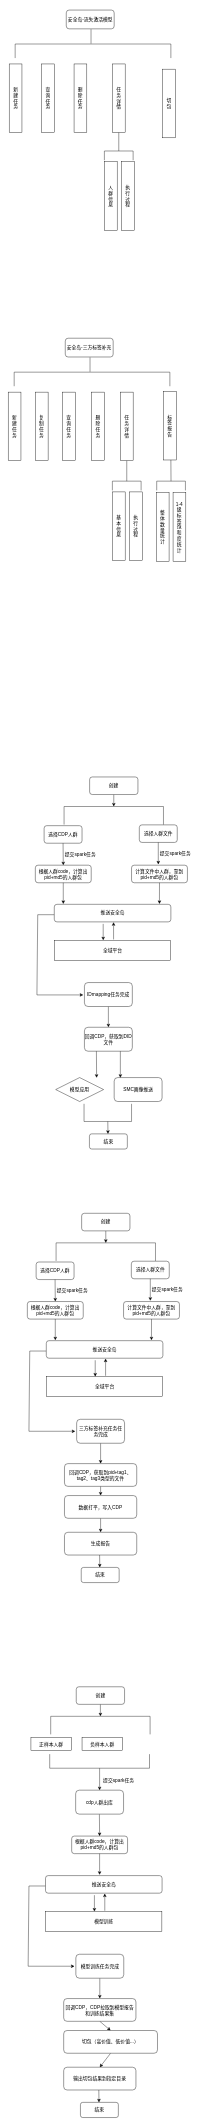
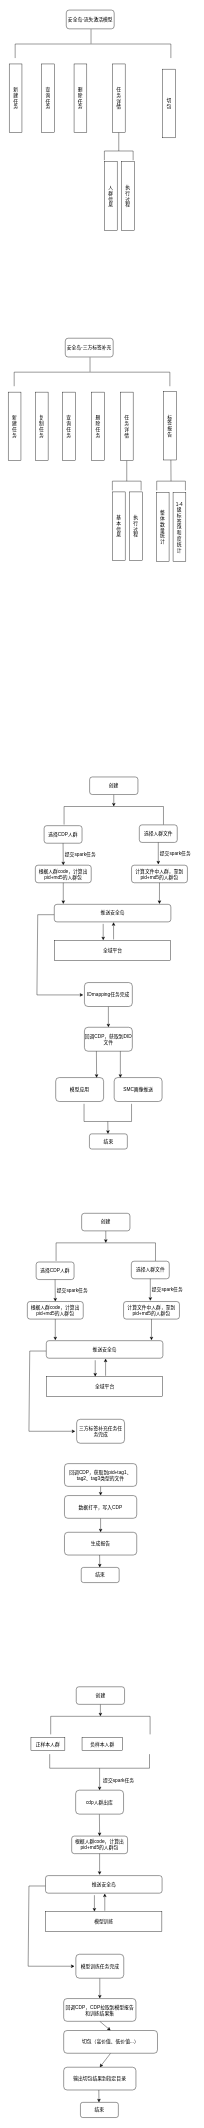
(80, 1090) -> (80, 1090)
(101, 1460) -> none
(51, 1746) -> (48, 1746)
